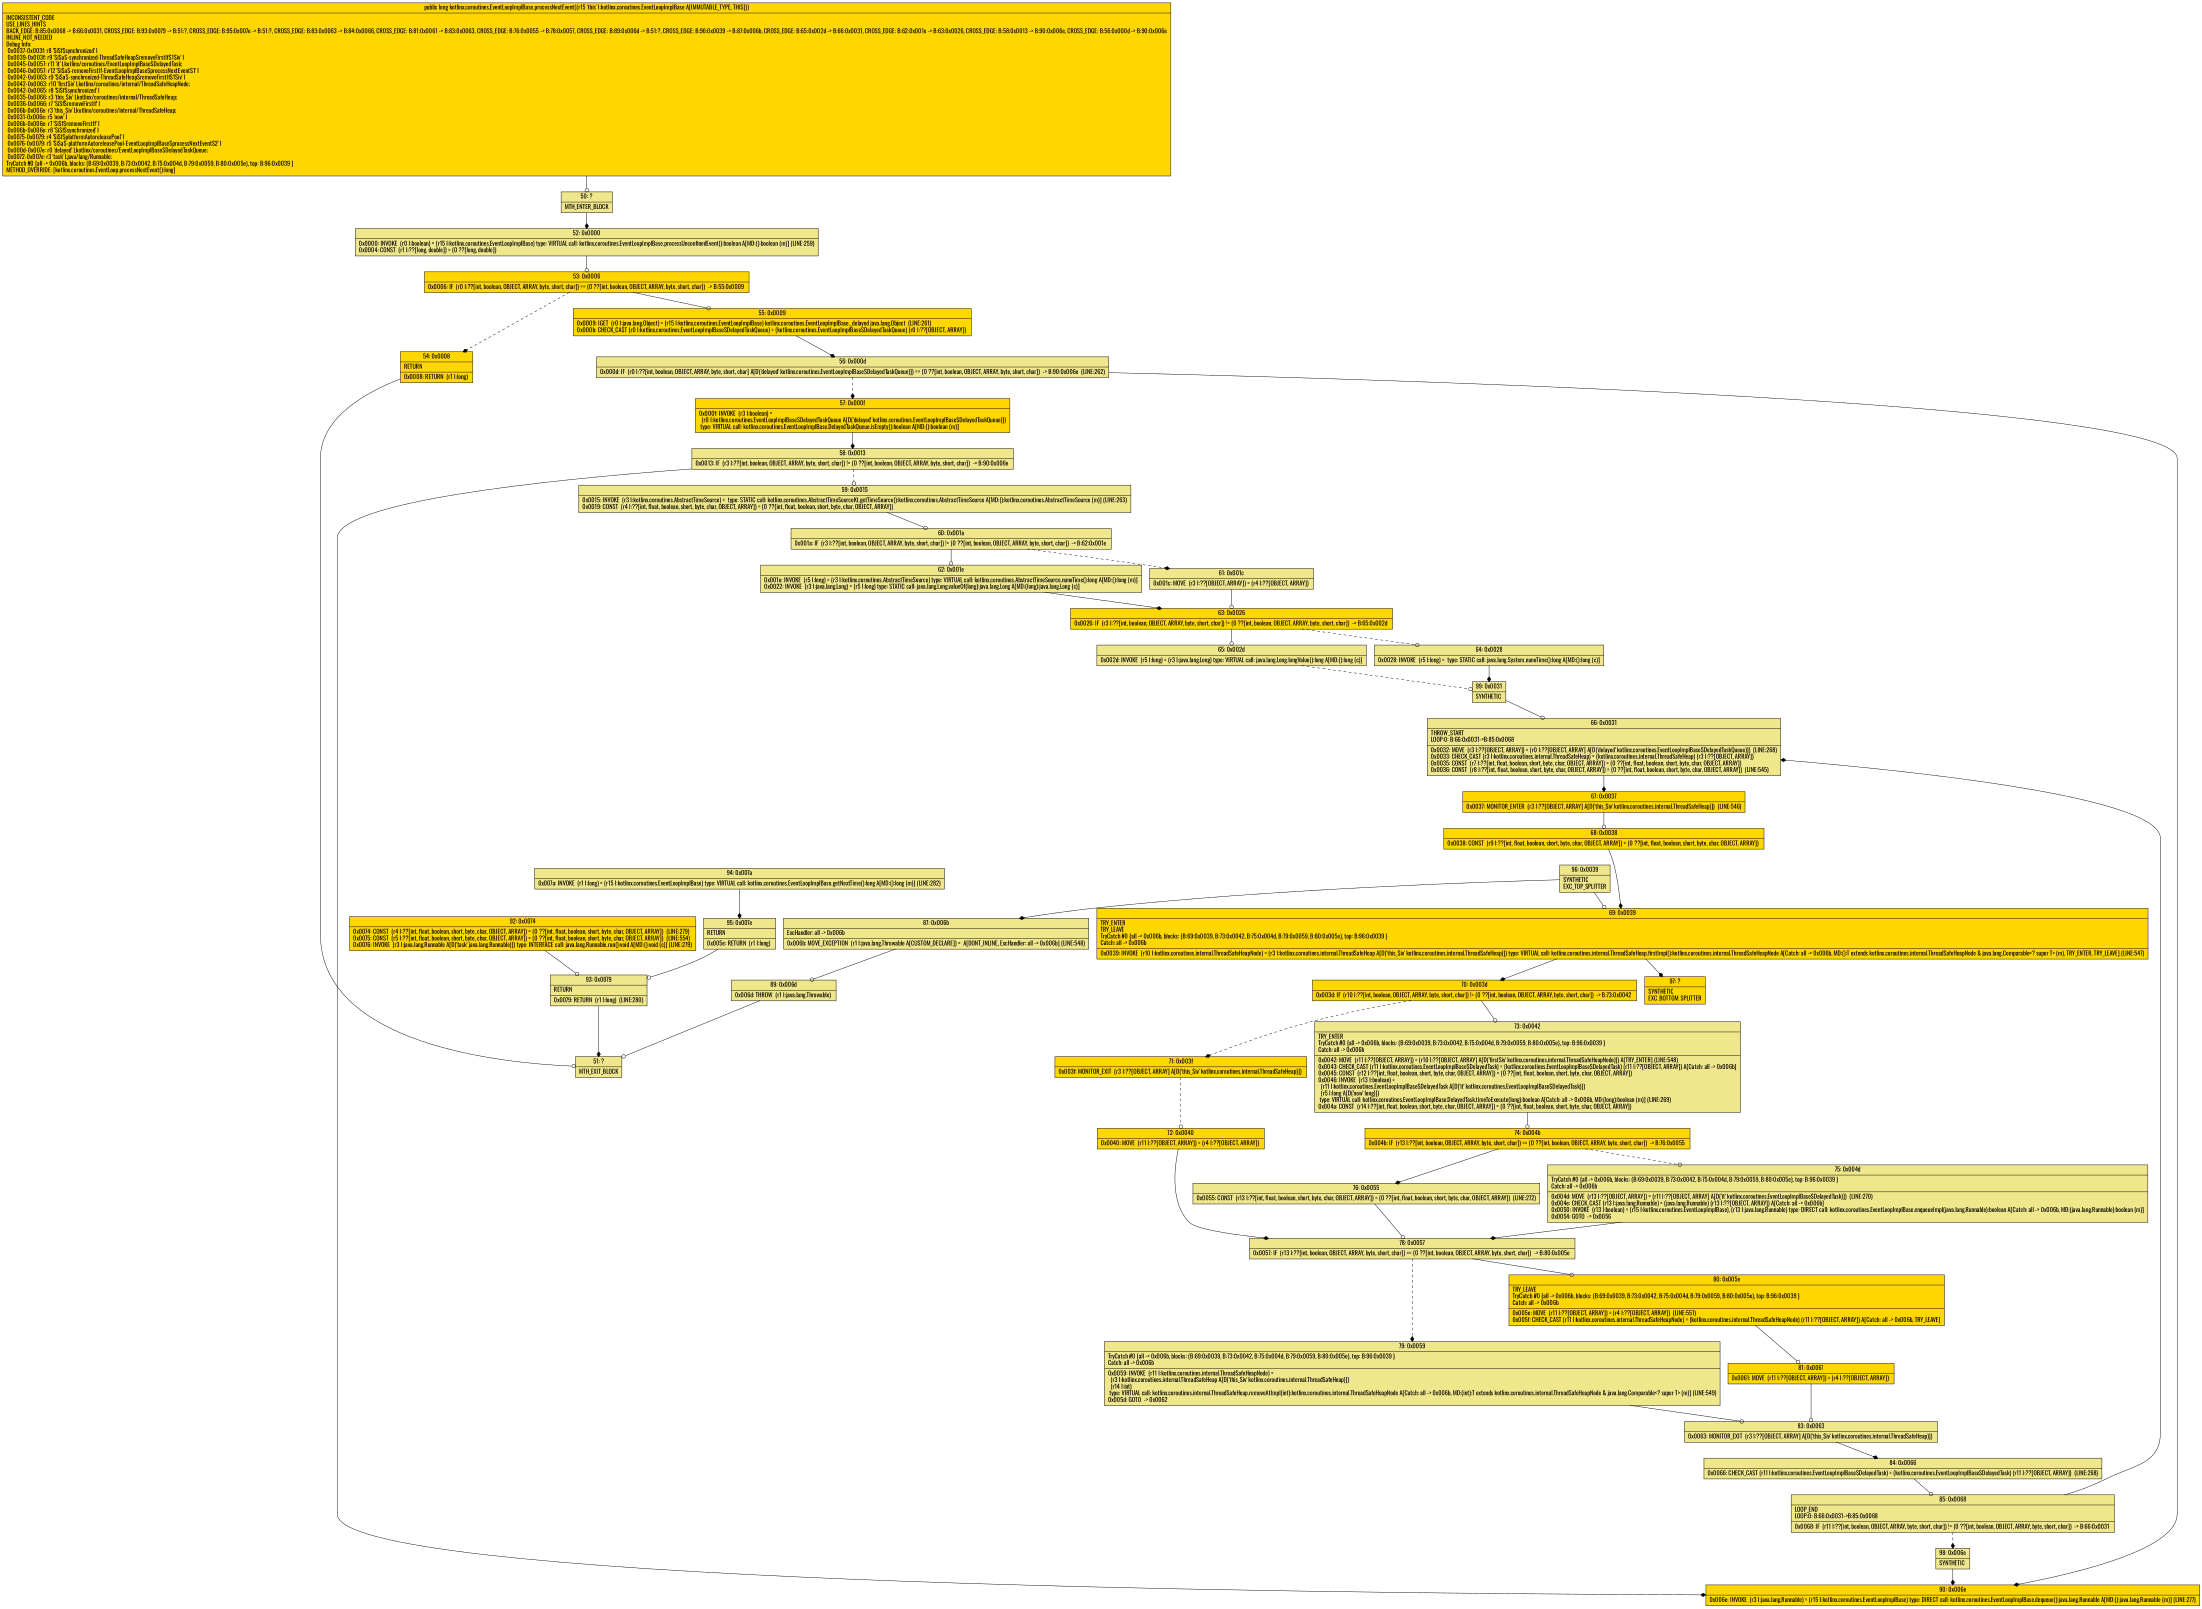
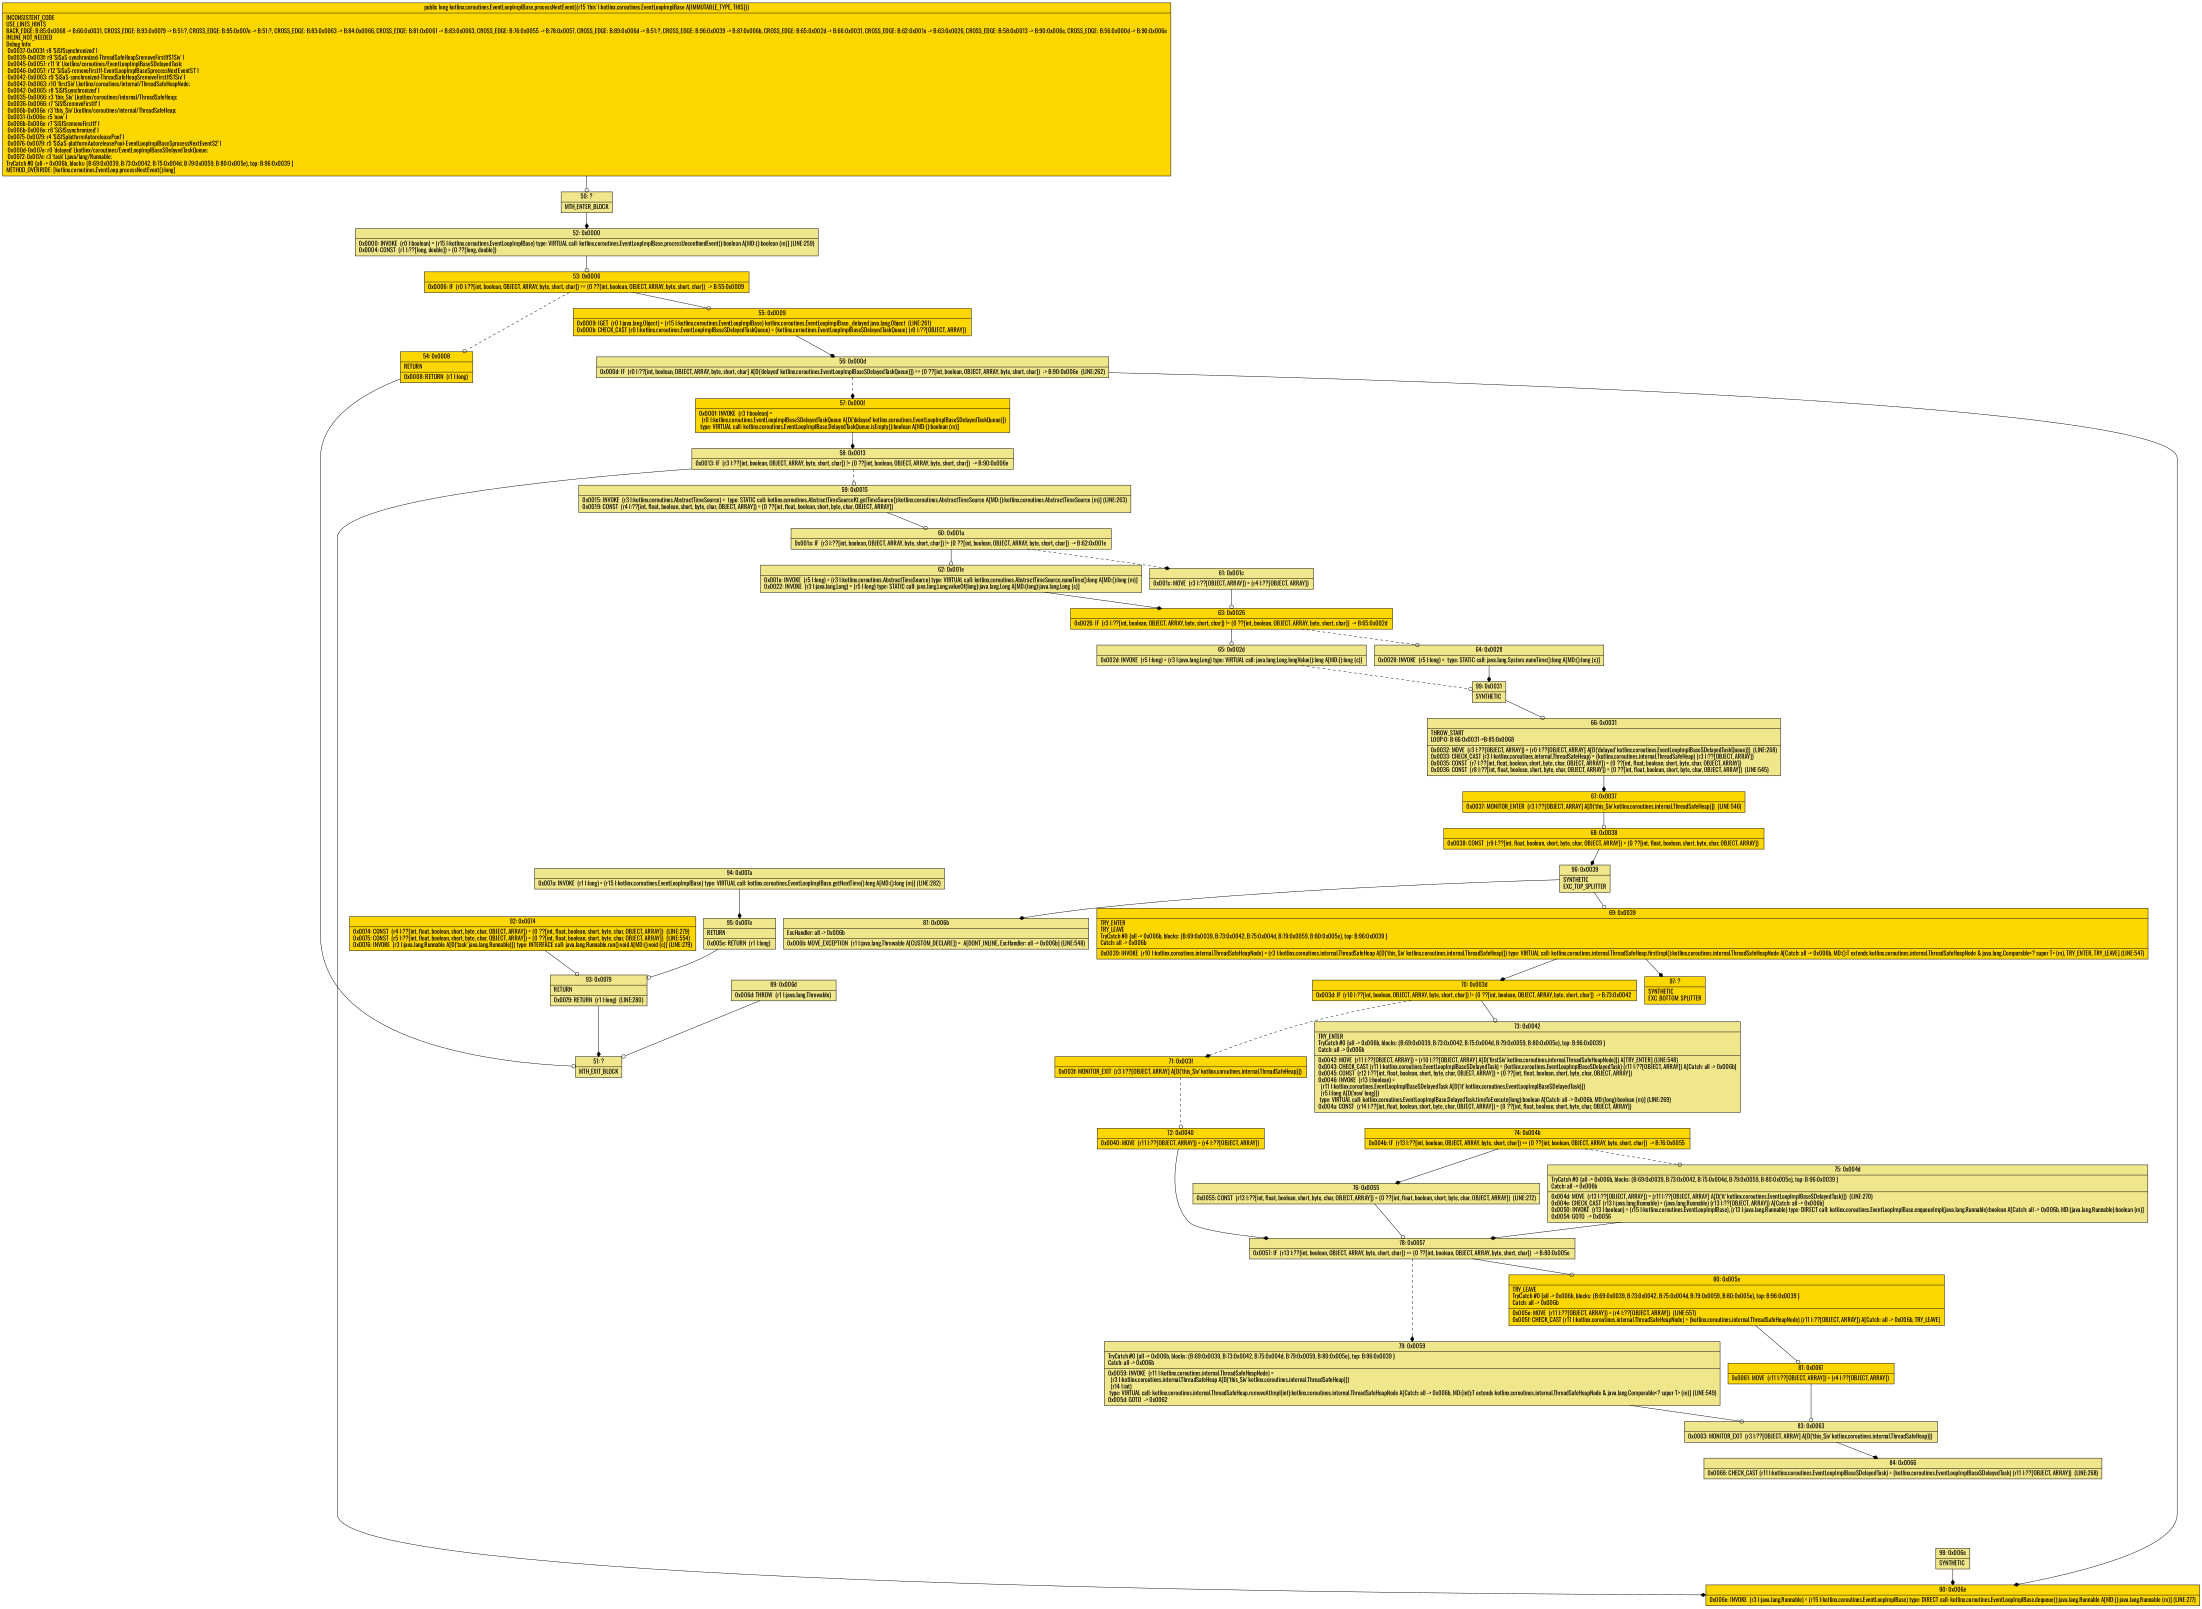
(519, 321) -> (519, 321)
(1616, 876) -> (1596, 855)
(855, 964) -> none
(1528, 1119) -> none
(1953, 1514) -> none
